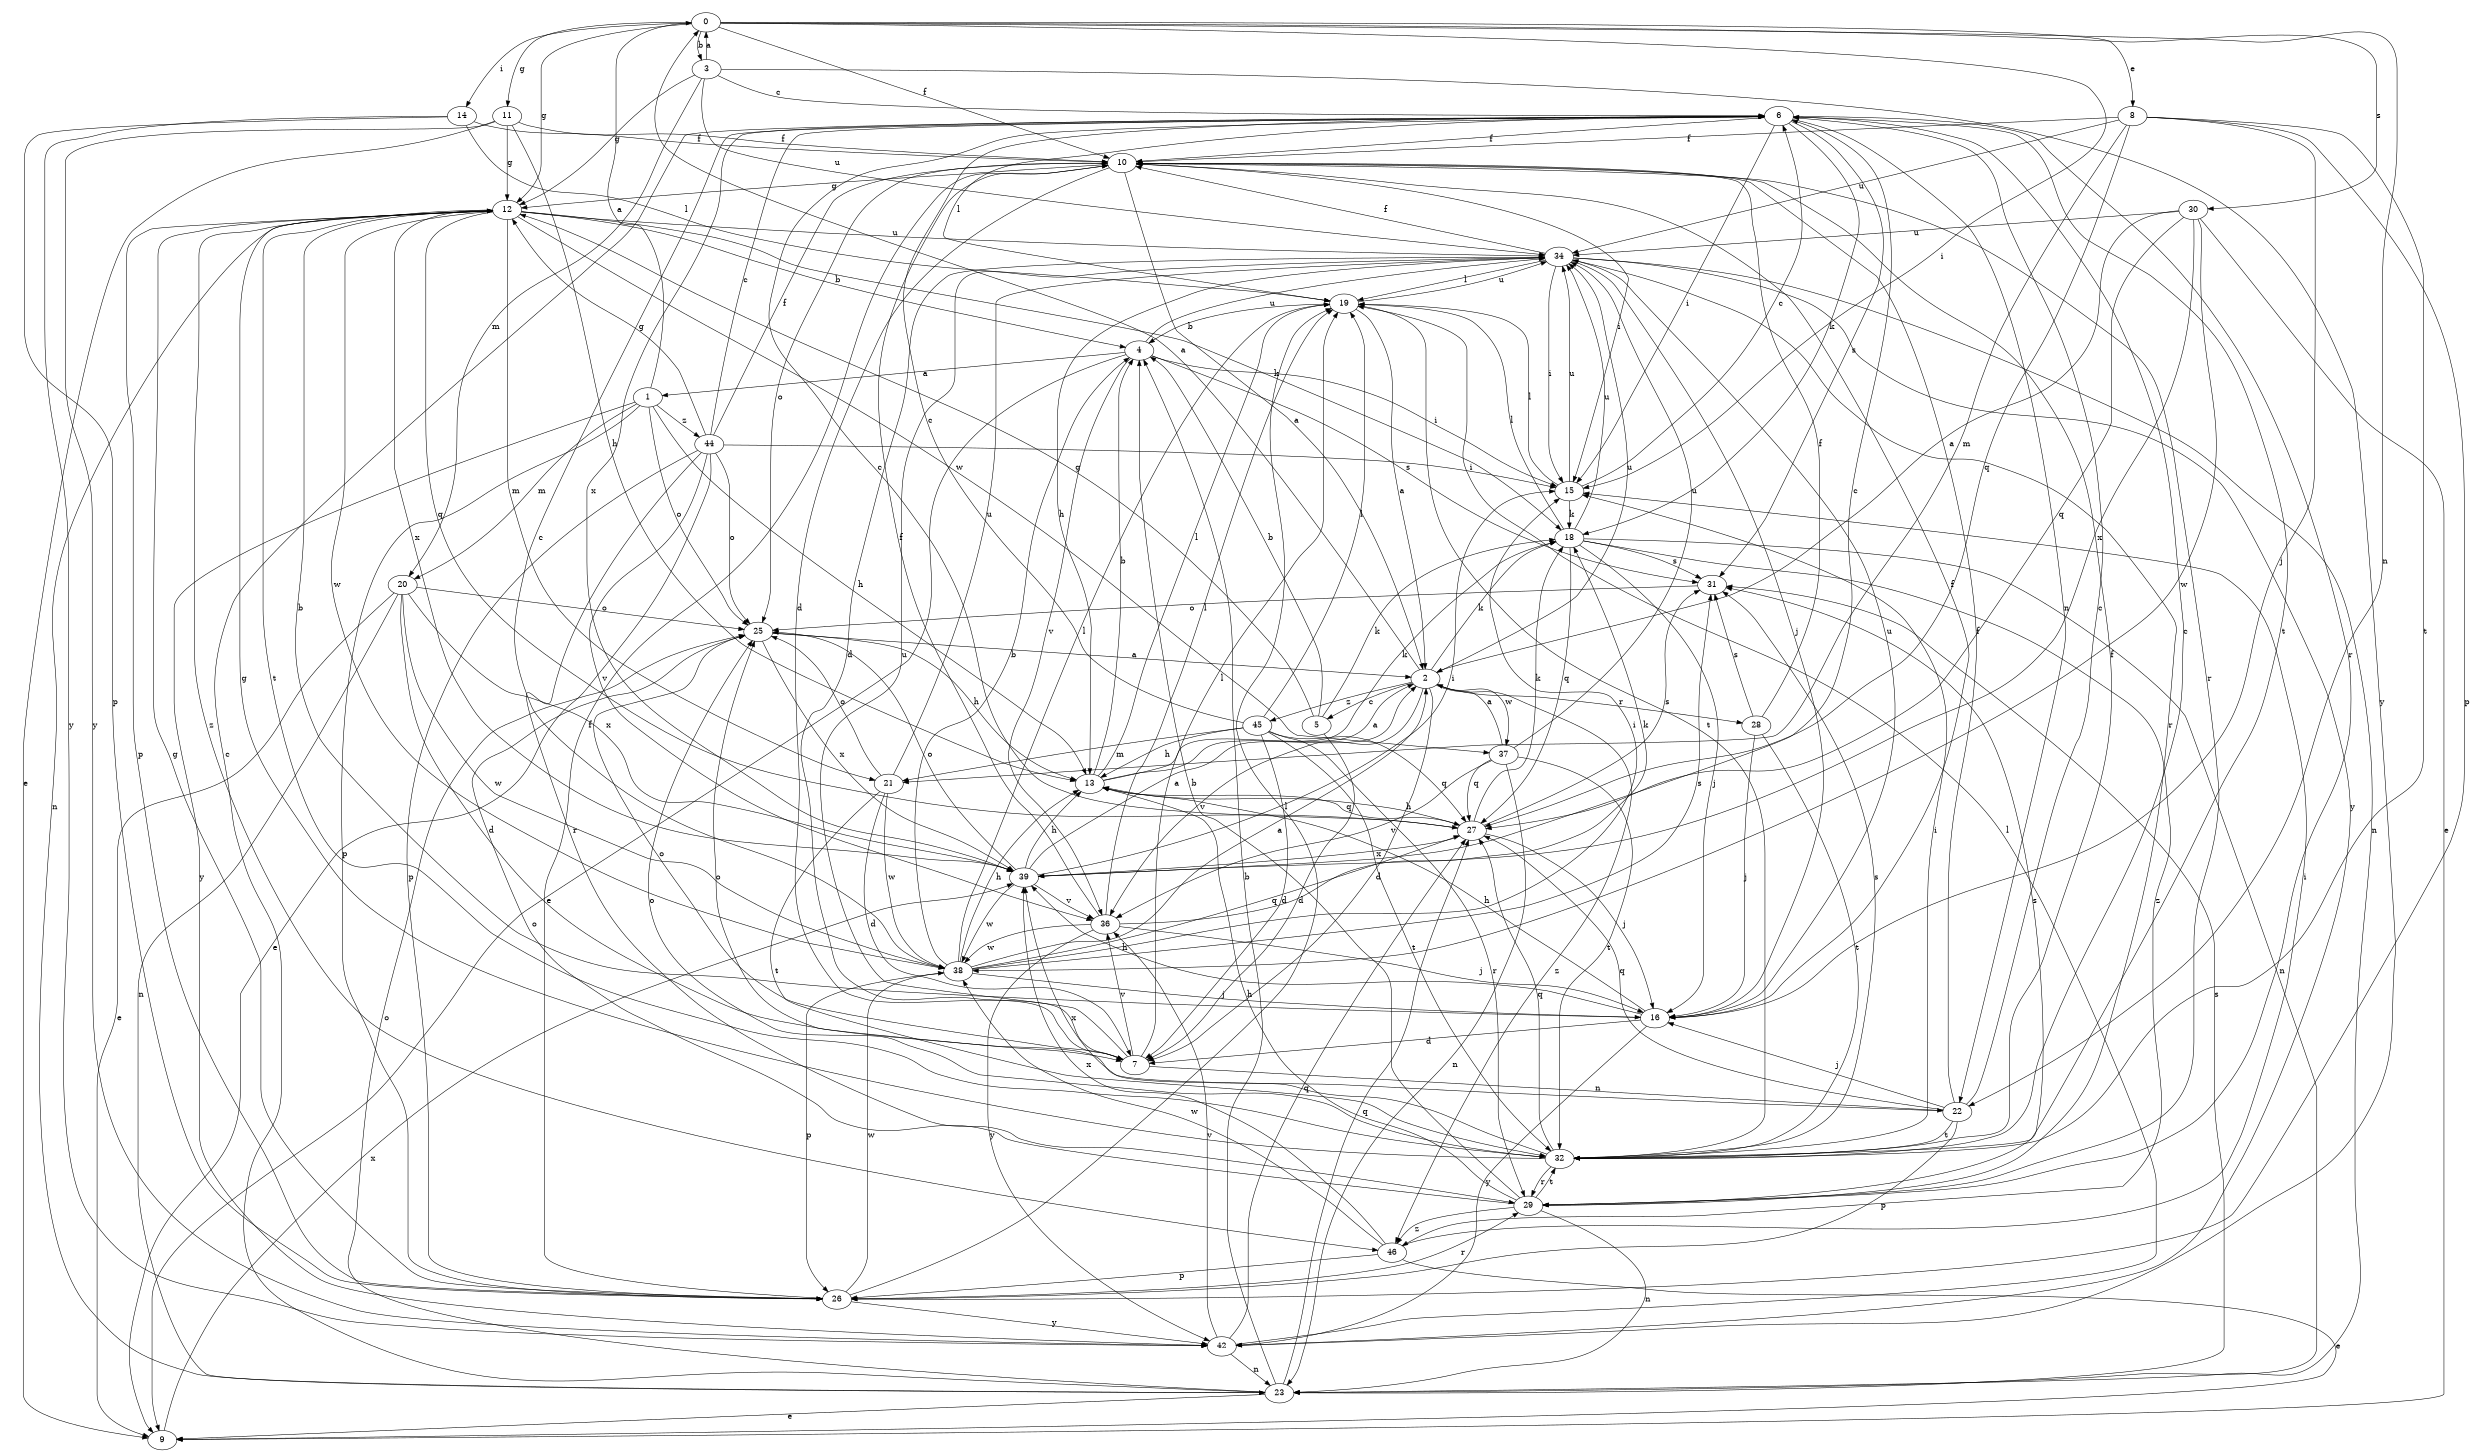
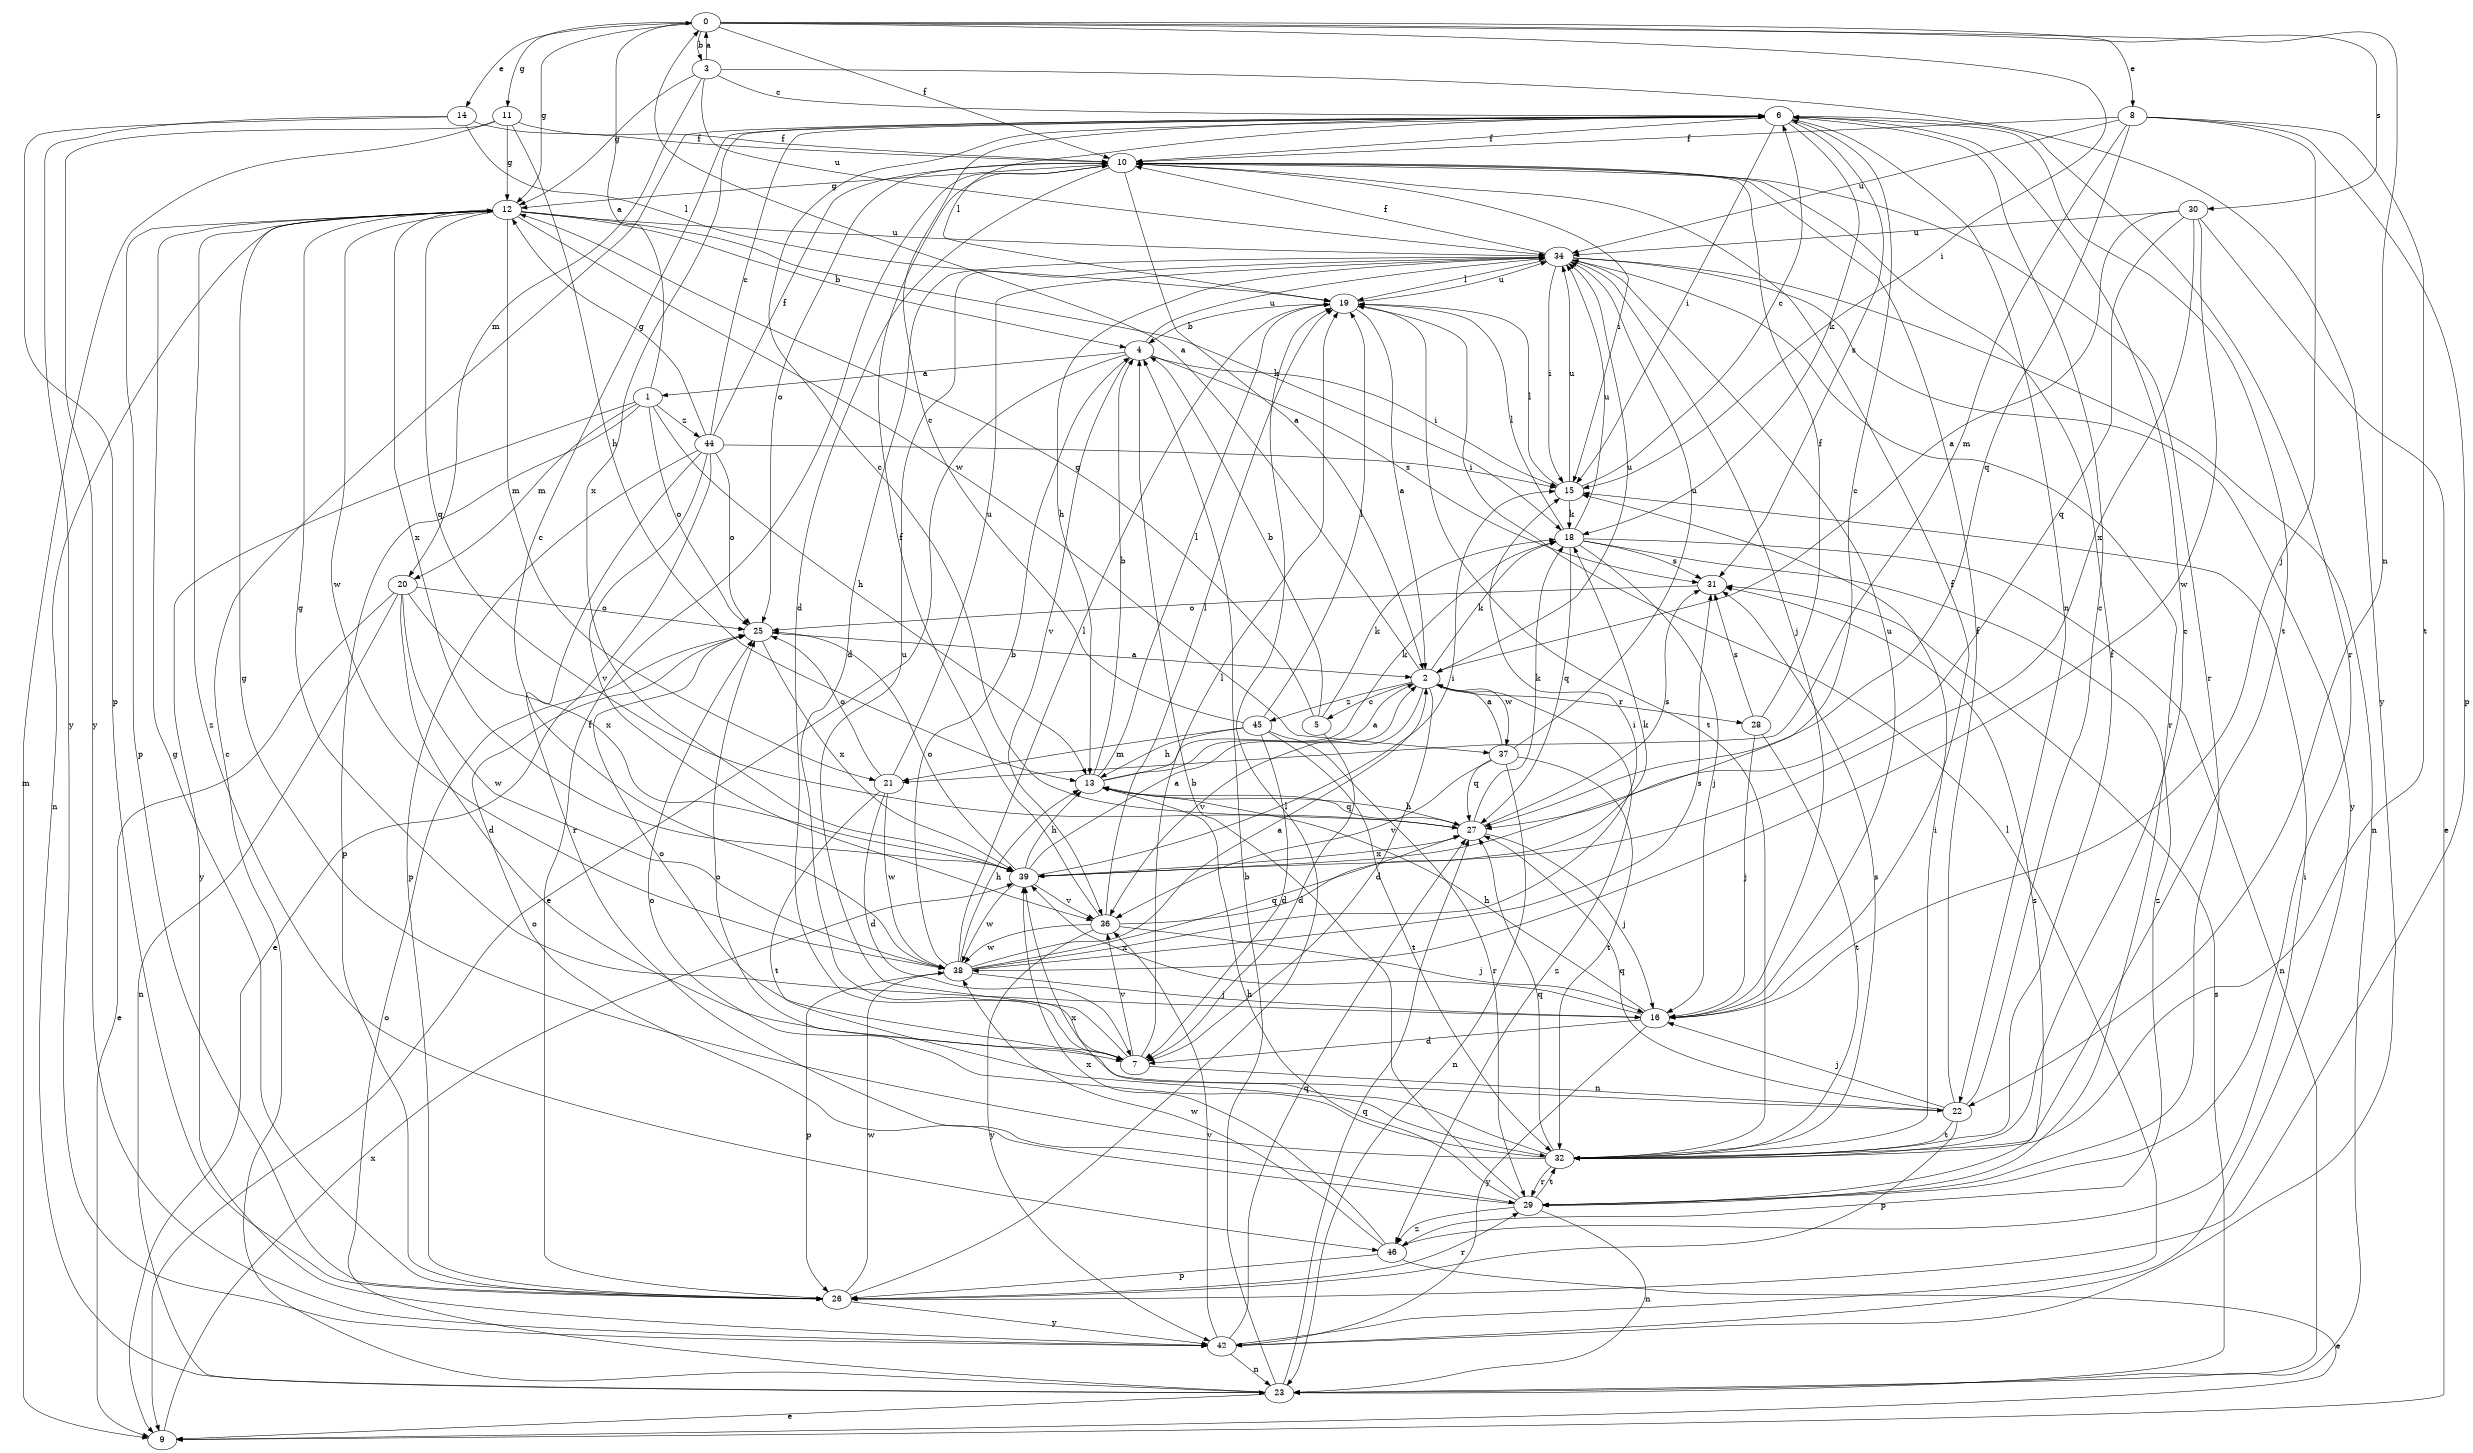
(502, 69) -> (502, 69)
(301, 608) -> (301, 608)
(933, 665) -> none
(1384, 747) -> none
(26, 784) -> (26, 784)
(509, 943) -> none
(1125, 948) -> (1125, 948)
